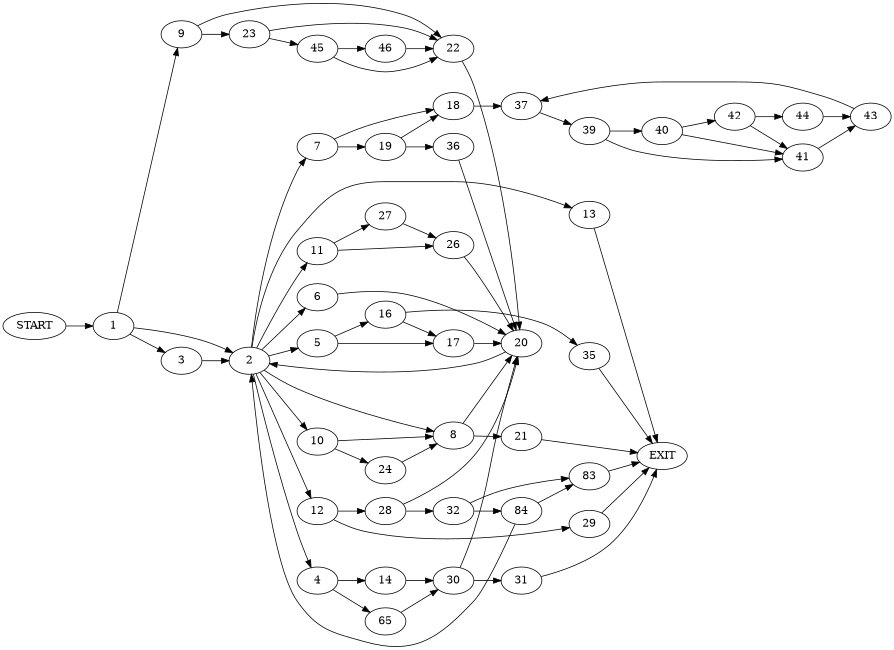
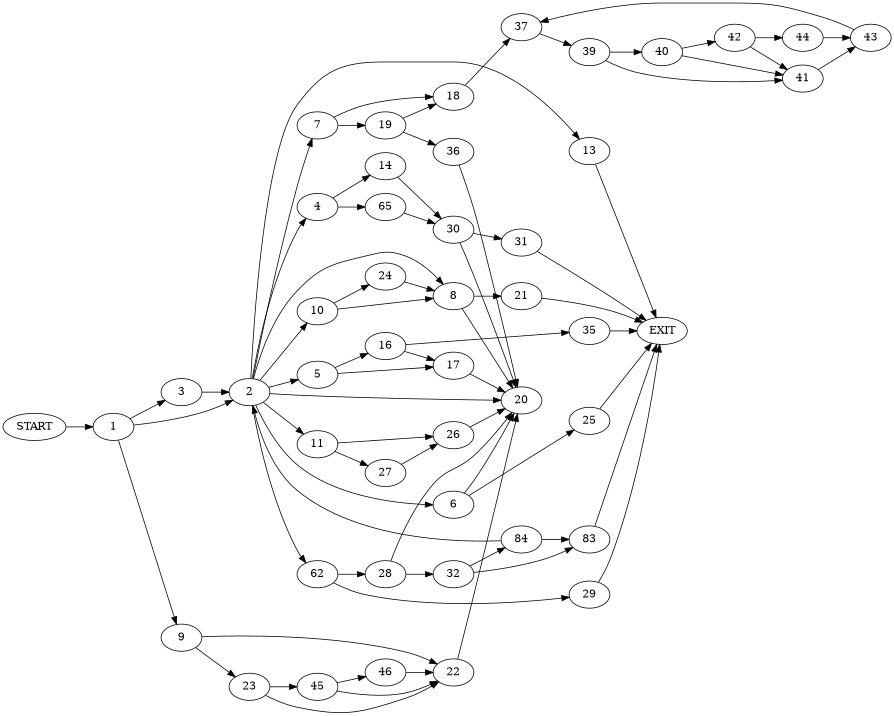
(393, 372) -> (382, 398)
none -> (589, 421)
(317, 511) -> (317, 574)
